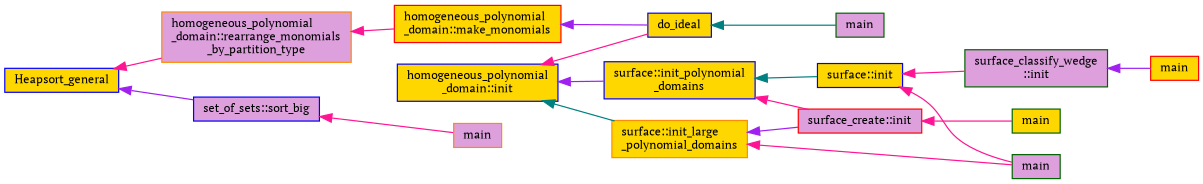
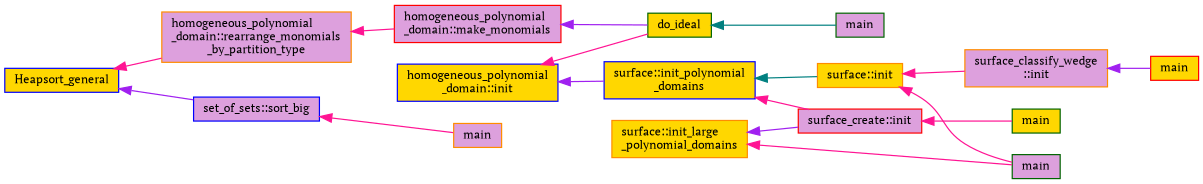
(478, 24) -> (478, 24)
(680, 25) -> (680, 25)
(1036, 68) -> (1036, 68)
(860, 76) -> (860, 76)
(584, 112) -> none
